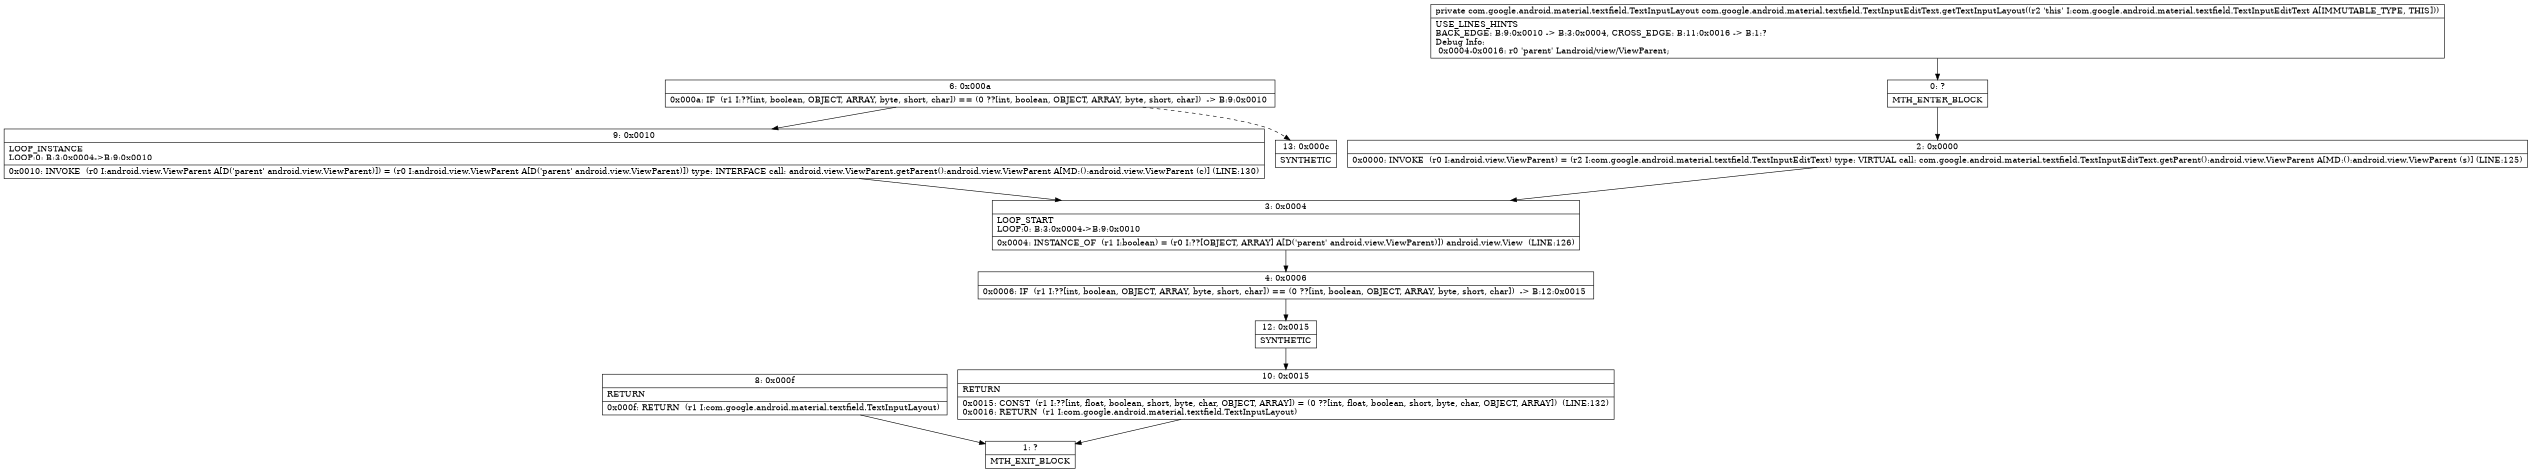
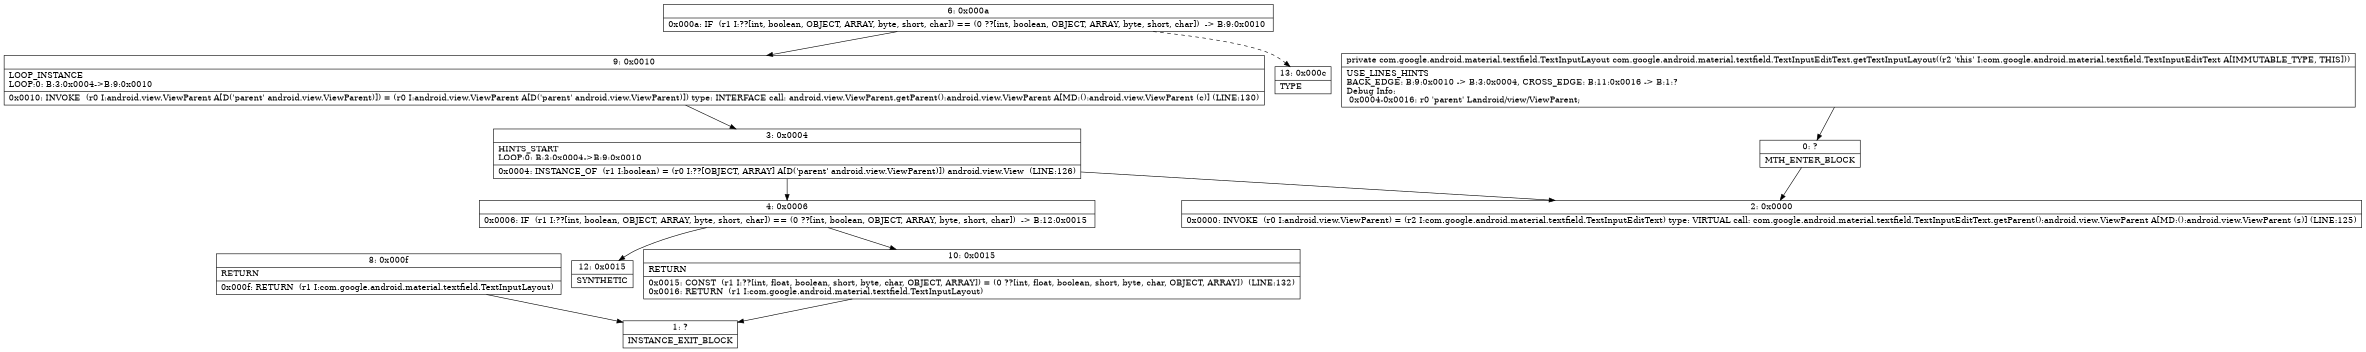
(1306, 160) -> (1291, 87)
(1667, 184) -> (1315, 186)
(1025, 220) -> (529, 149)
(1286, 356) -> (859, 238)
(1030, 461) -> (680, 341)
